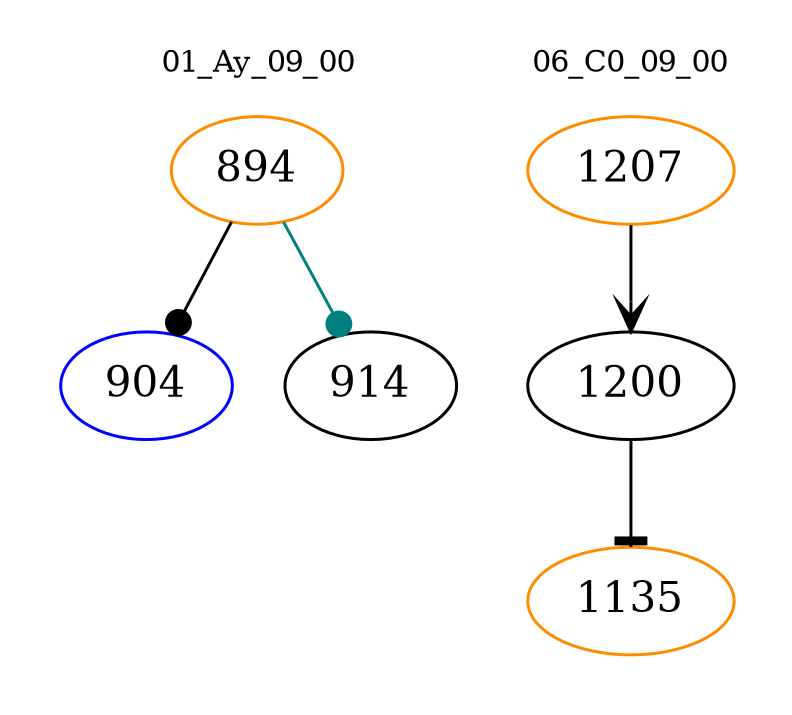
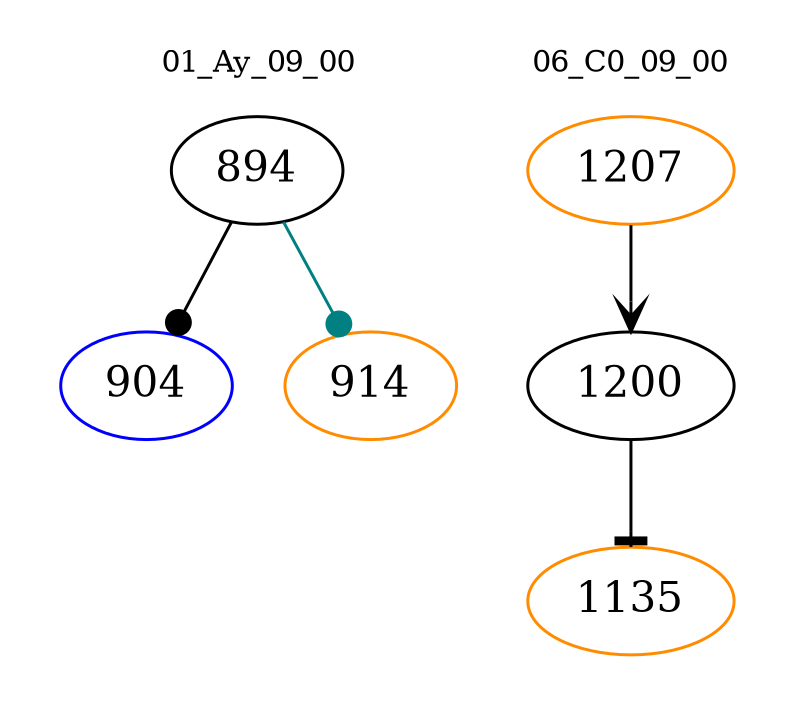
(257, 170) -> (257, 170)
(371, 386) -> (371, 386)
